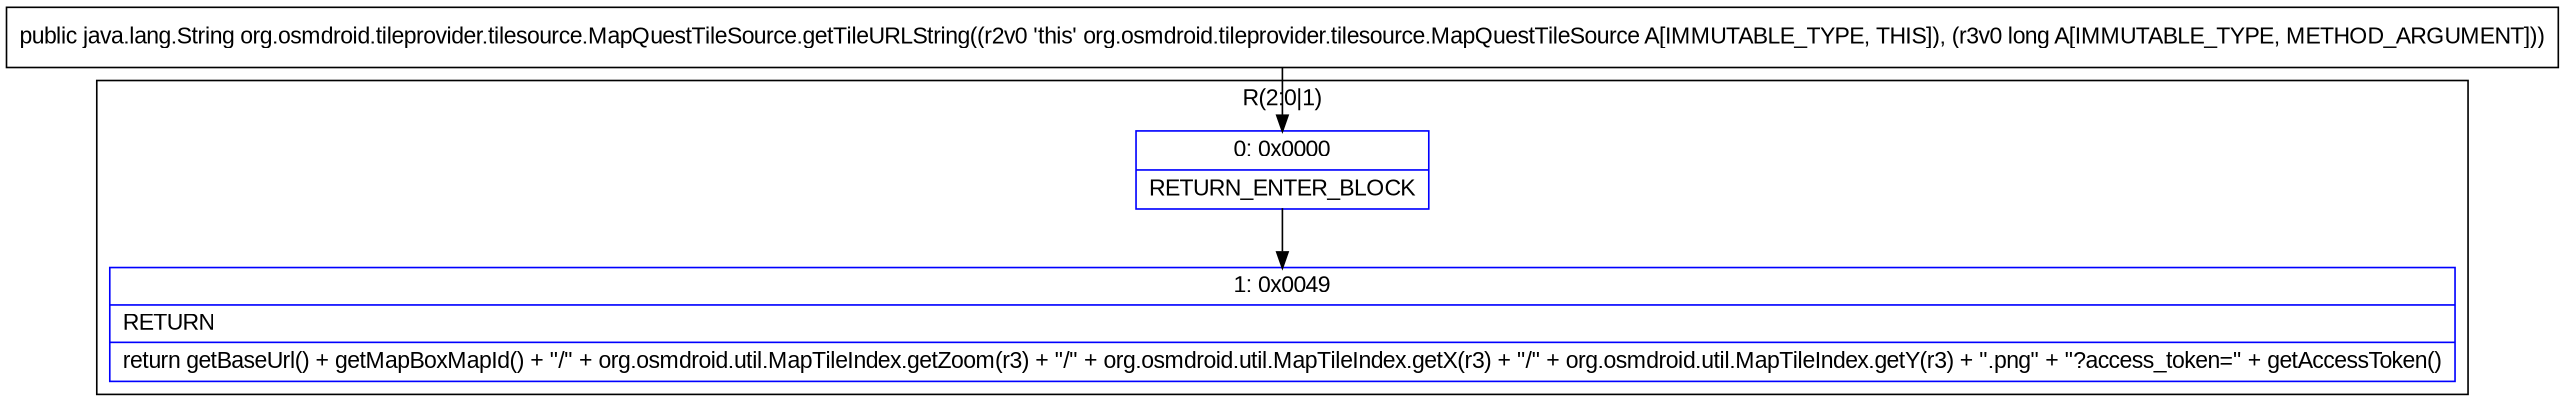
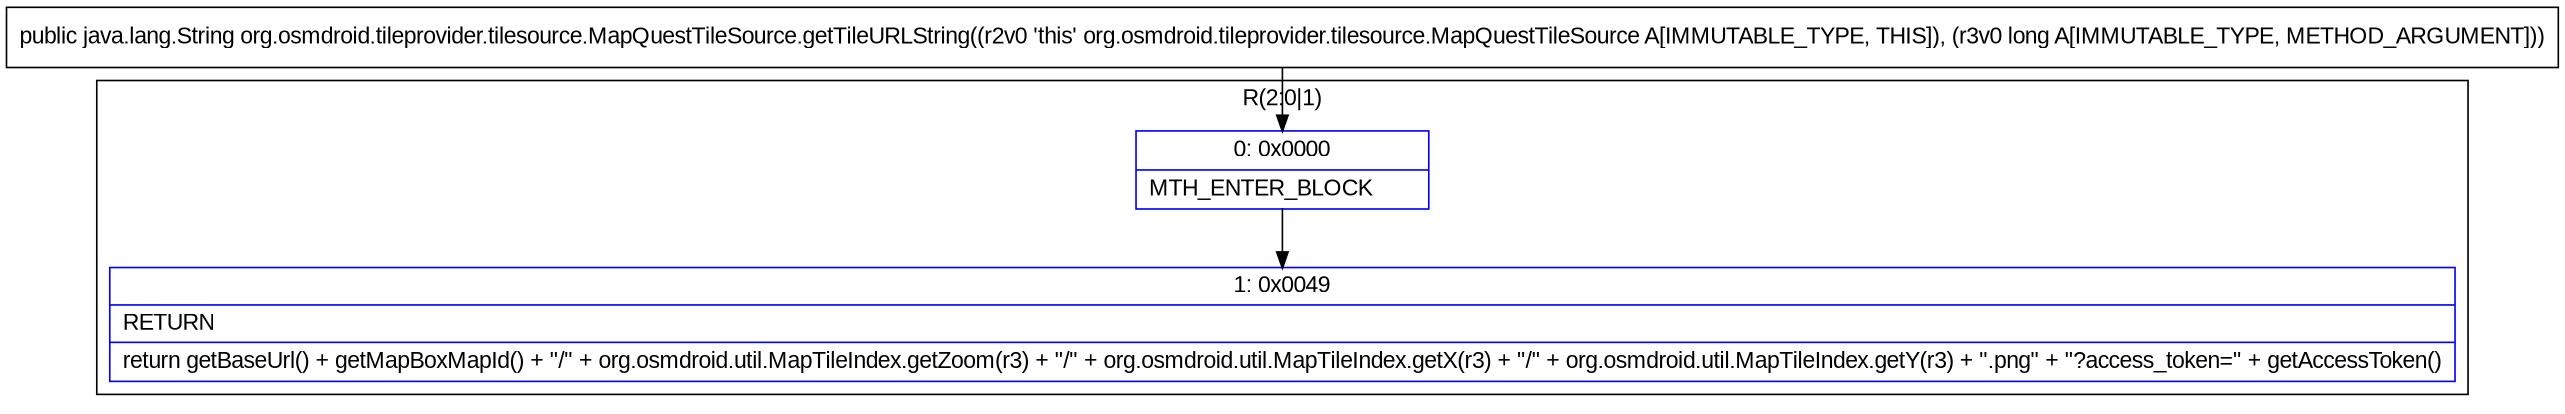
(1282, 189) -> (1261, 189)
